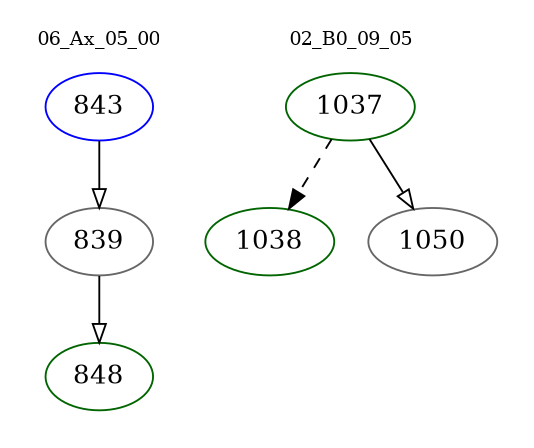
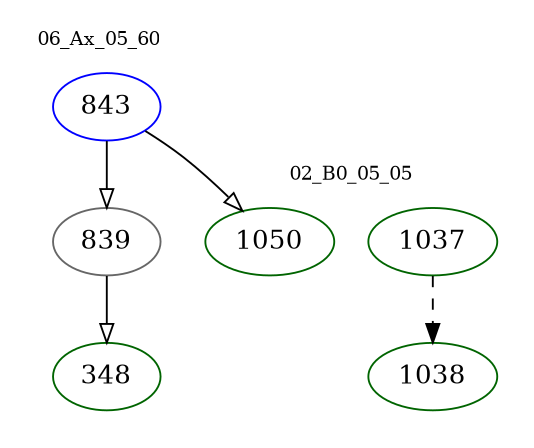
(99, 40) -> (99, 40)
(351, 40) -> (351, 175)
(386, 166) -> (203, 174)
(433, 242) -> (270, 242)
(99, 377) -> (107, 377)
